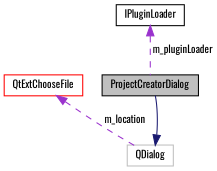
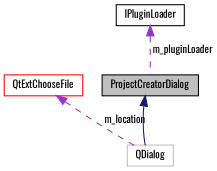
(157, 115) -> (143, 126)
